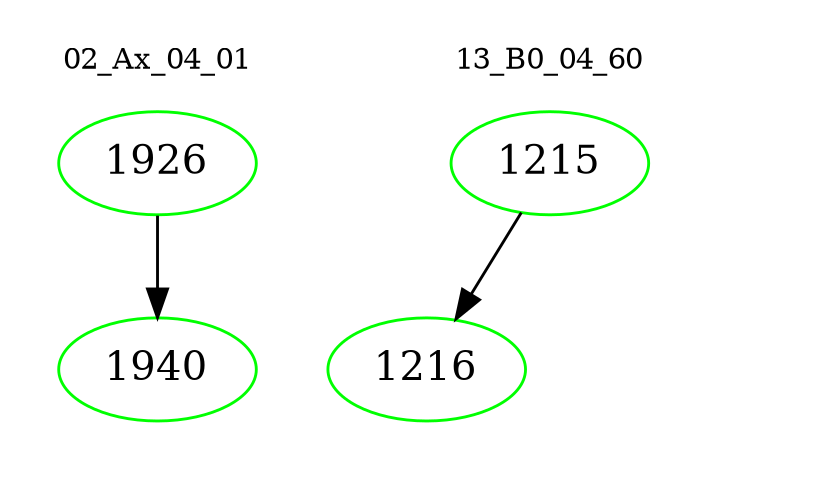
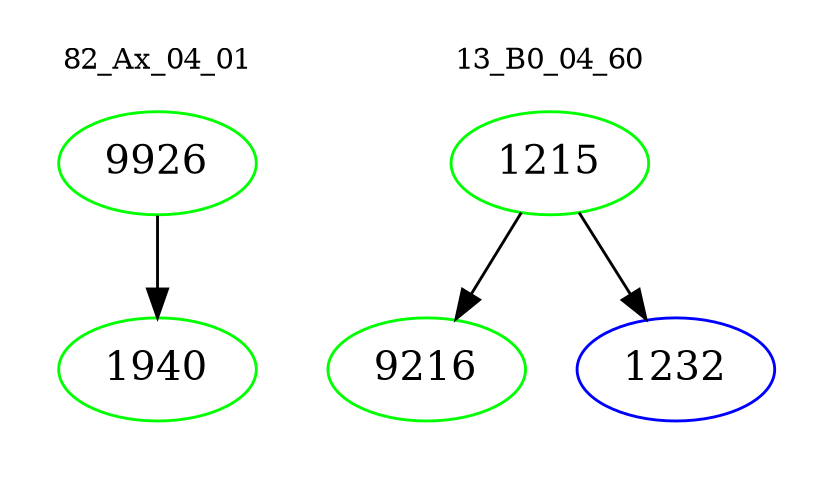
(158, 62) -> (158, 62)
(158, 163) -> (158, 163)
(427, 369) -> (427, 369)
none -> (676, 369)
